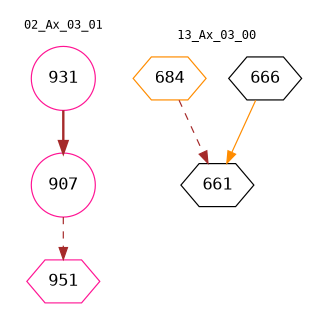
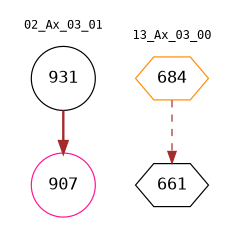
(63, 78) -> (63, 78)
(265, 78) -> none
(63, 281) -> none
